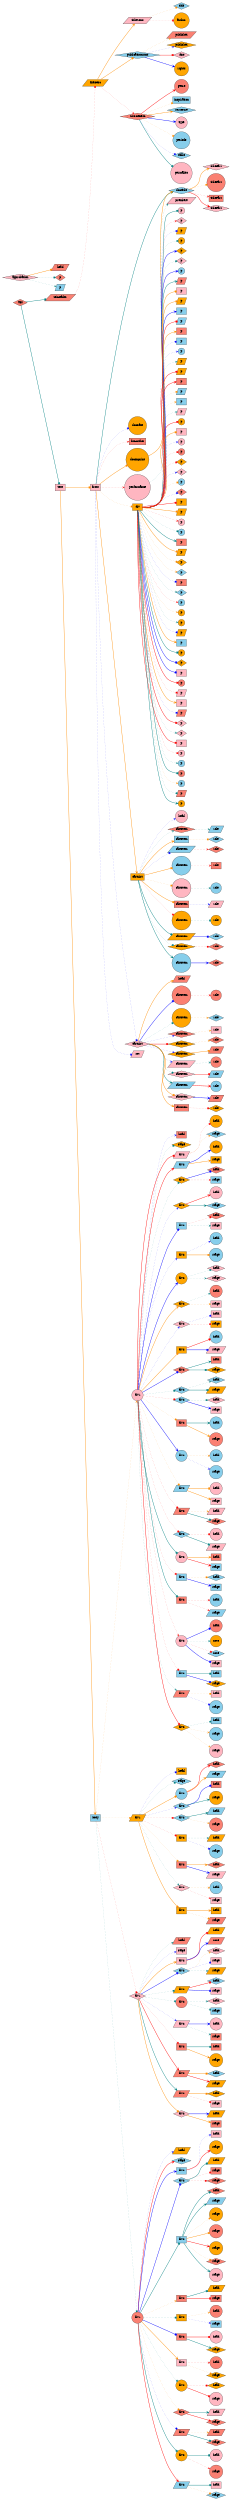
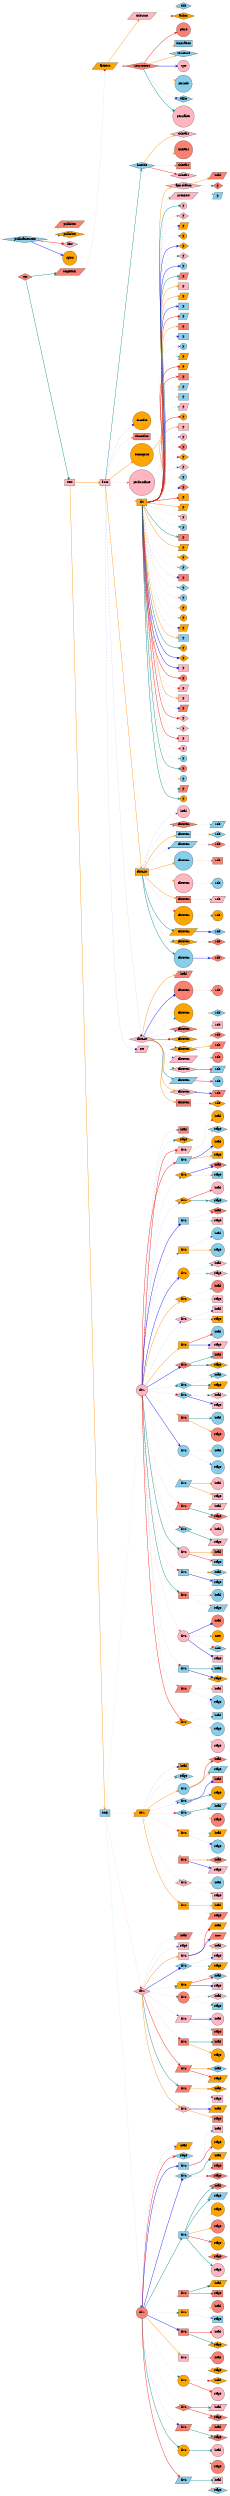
(181, 20) -> (184, 16)
(116, 69) -> none
(163, 326) -> (161, 319)
